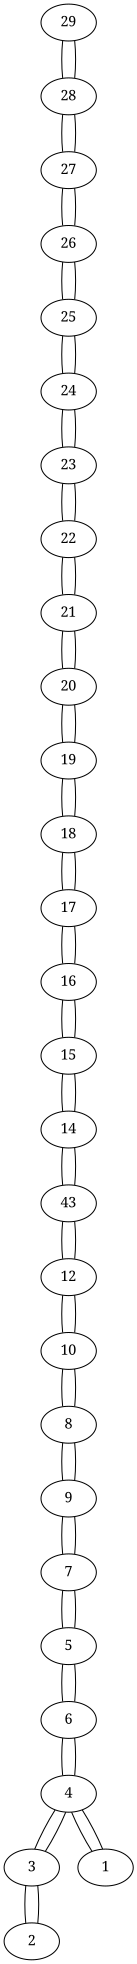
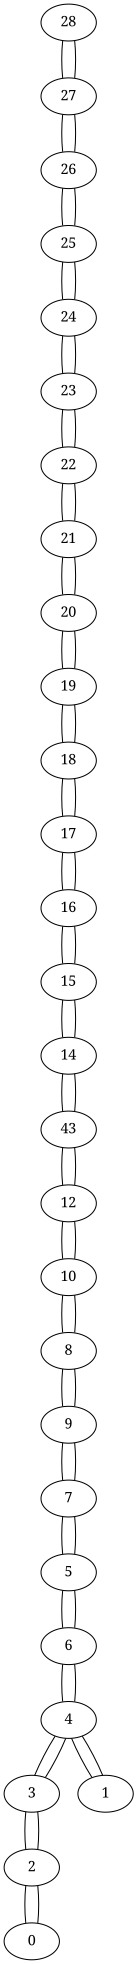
(69, 23) -> none
none -> (32, 1941)
